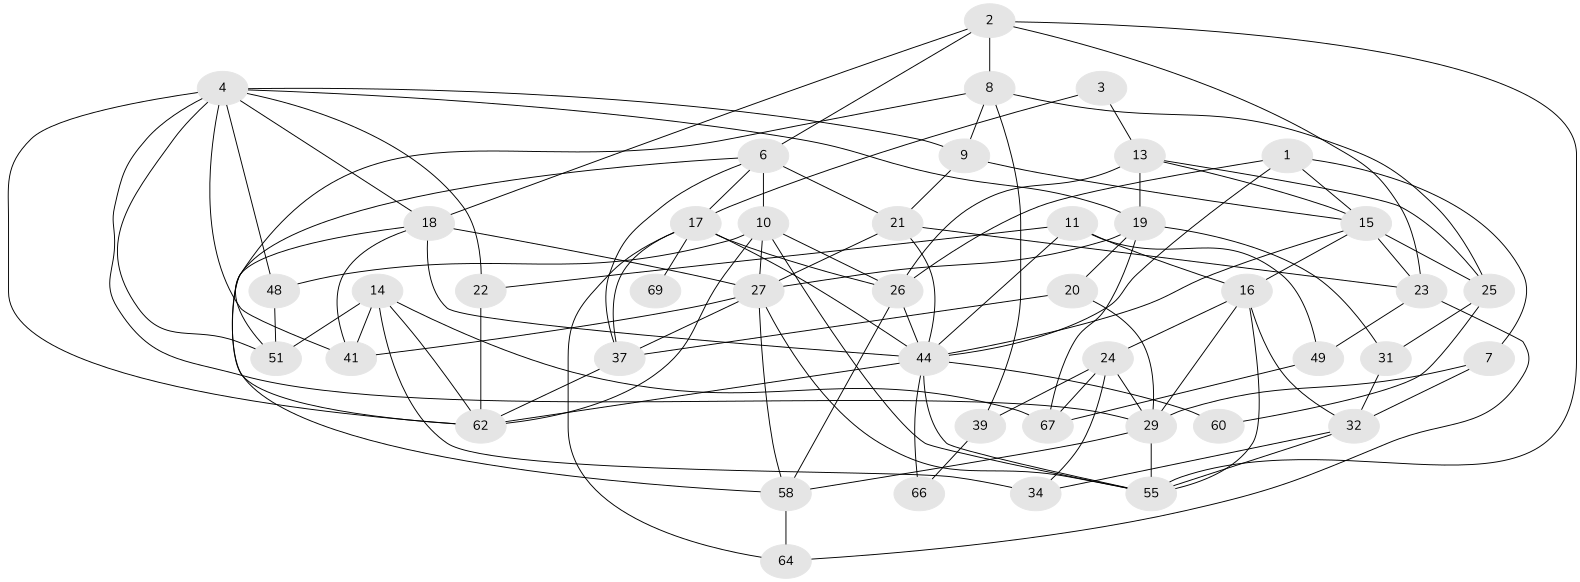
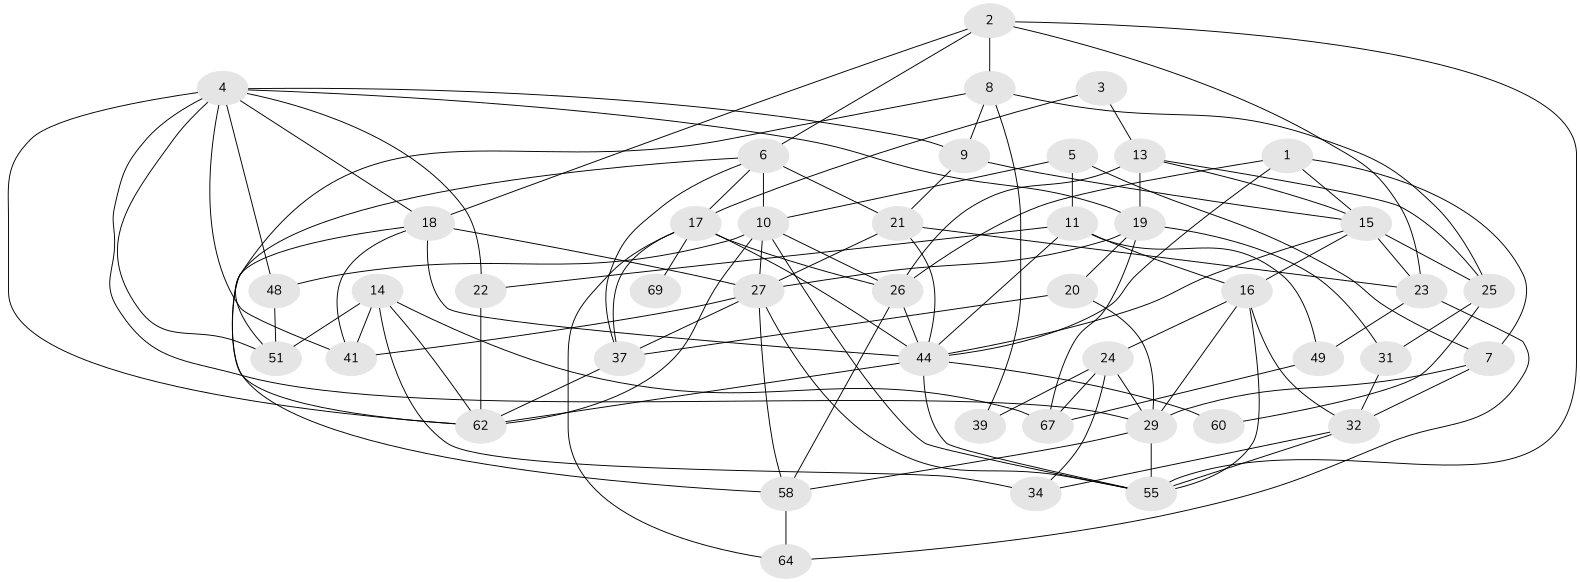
none -> (1072, 156)
(919, 494) -> none
